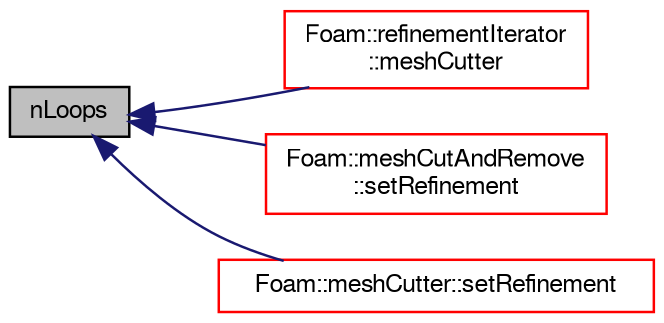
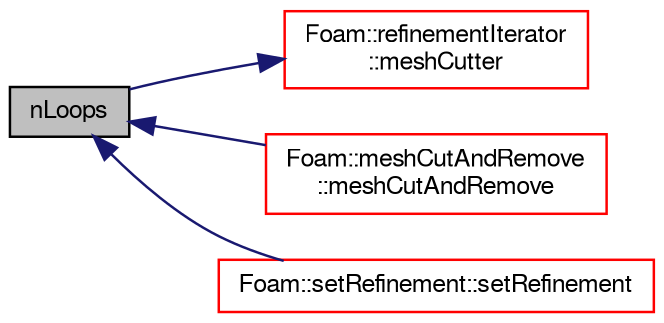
(232, 101) -> (194, 75)
(436, 174) -> (436, 174)
(436, 286) -> (436, 286)
